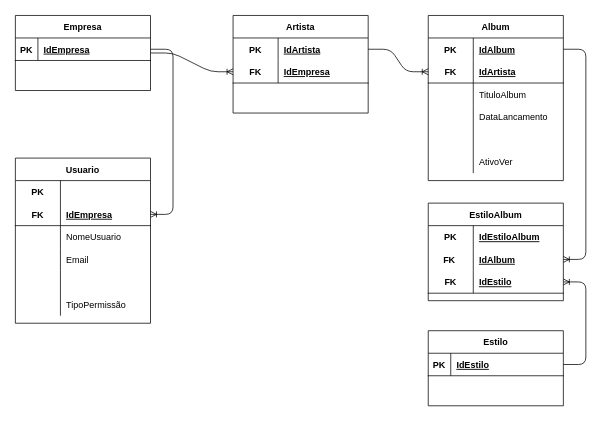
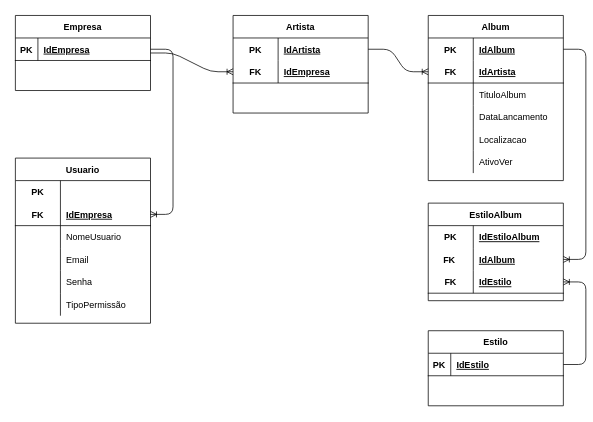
none -> (518, 139)
none -> (105, 282)
